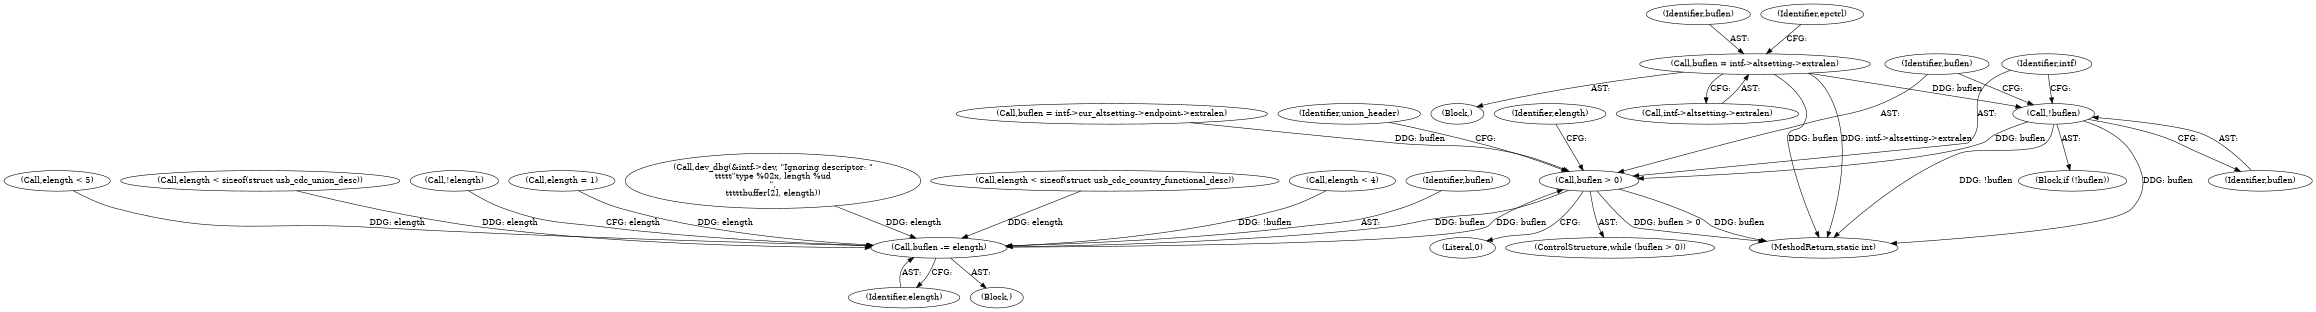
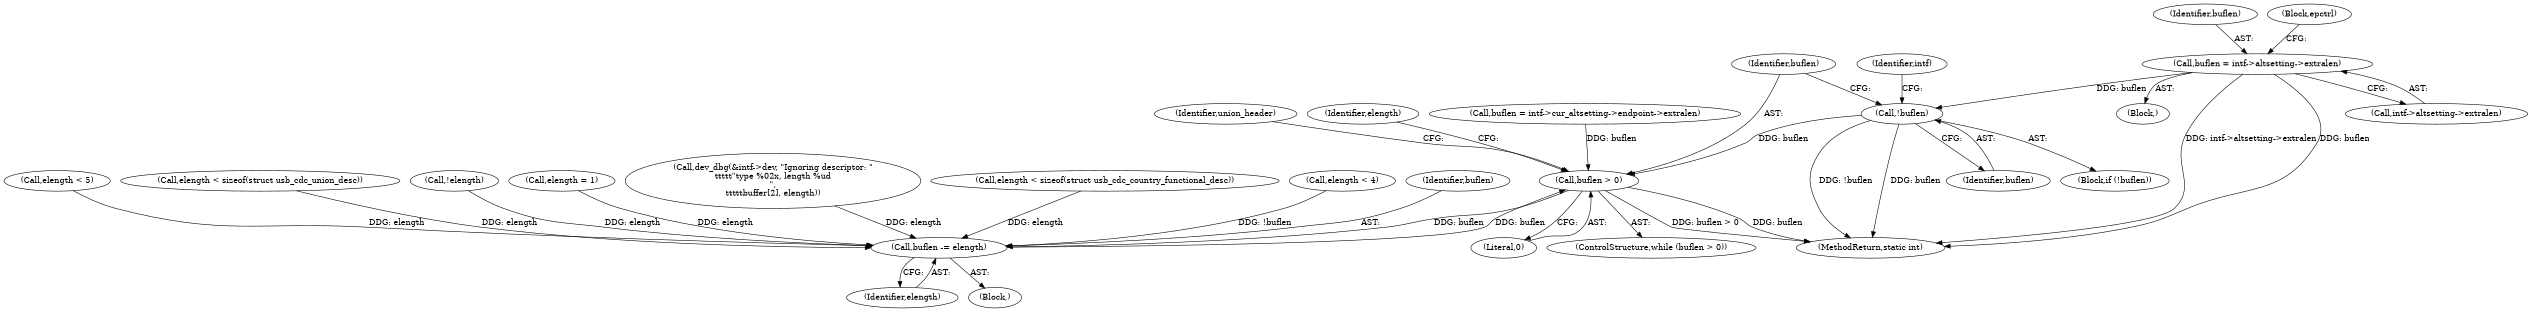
(1812, 14) -> (2309, 14)
(1850, 155) -> (1572, 235)
(633, 223) -> (633, 223)
